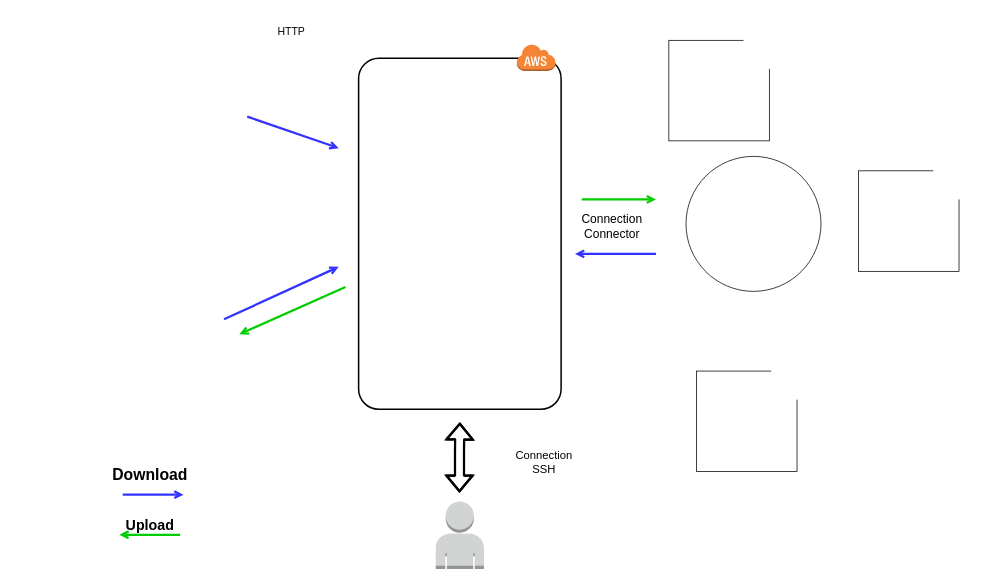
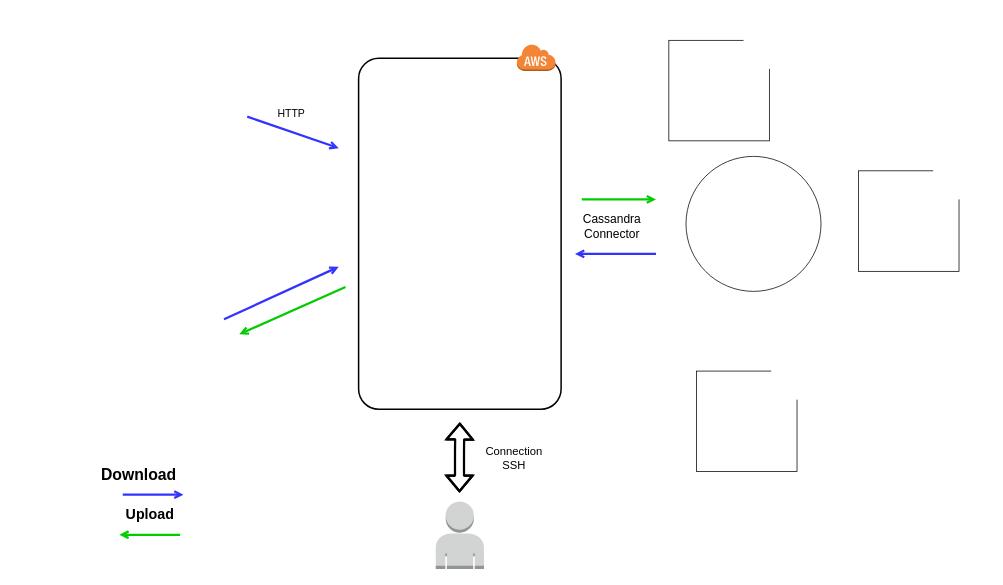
(291, 31) -> (291, 113)
(612, 226) -> (612, 226)
(544, 461) -> (514, 458)
(150, 474) -> (138, 474)
(150, 526) -> (150, 515)
